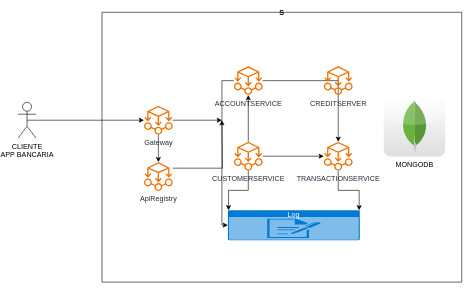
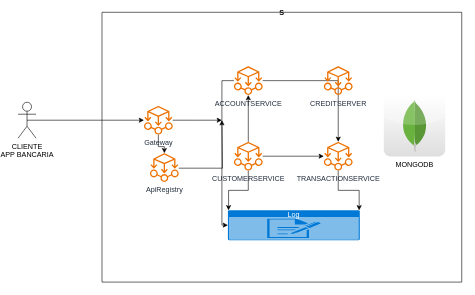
(158, 177) -> (164, 168)
